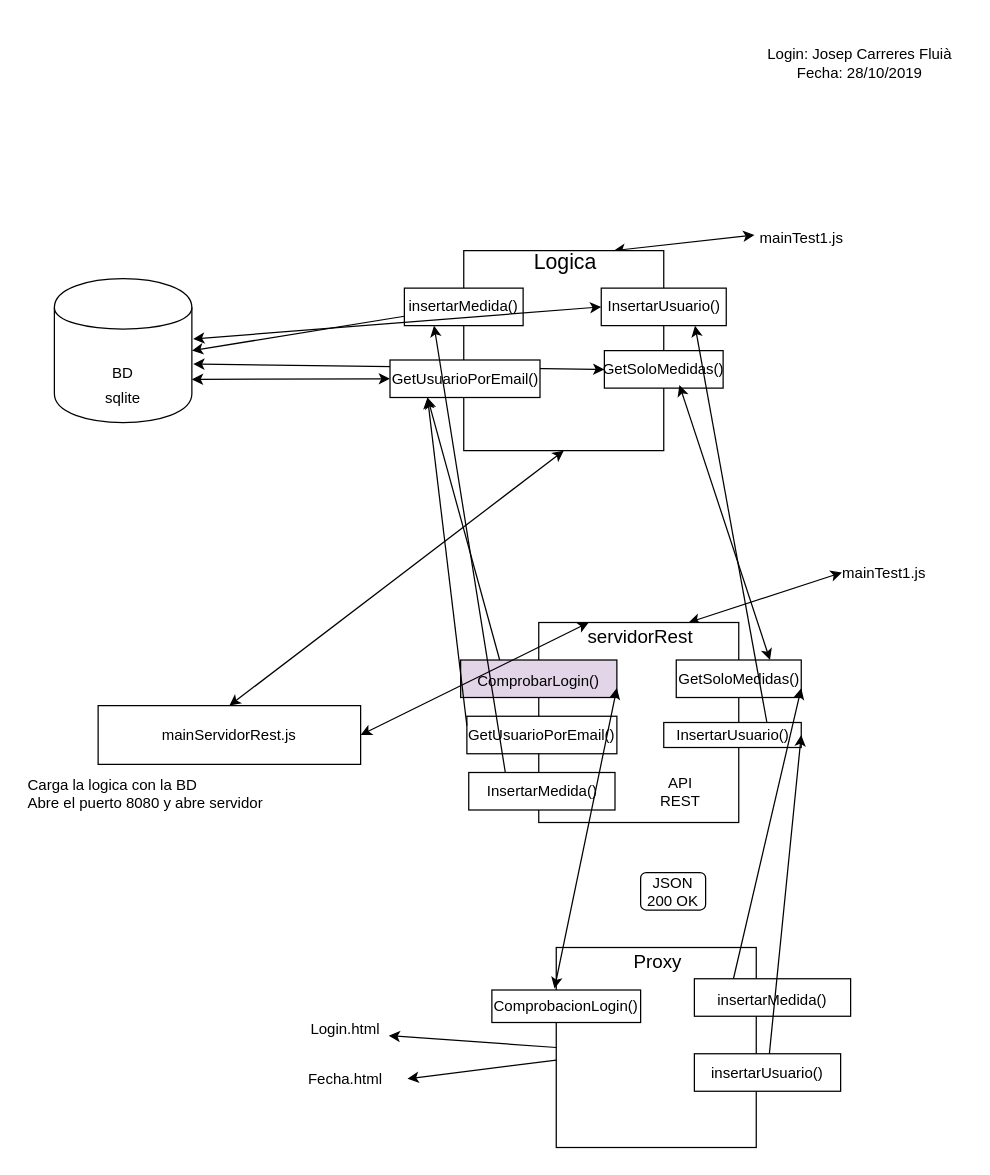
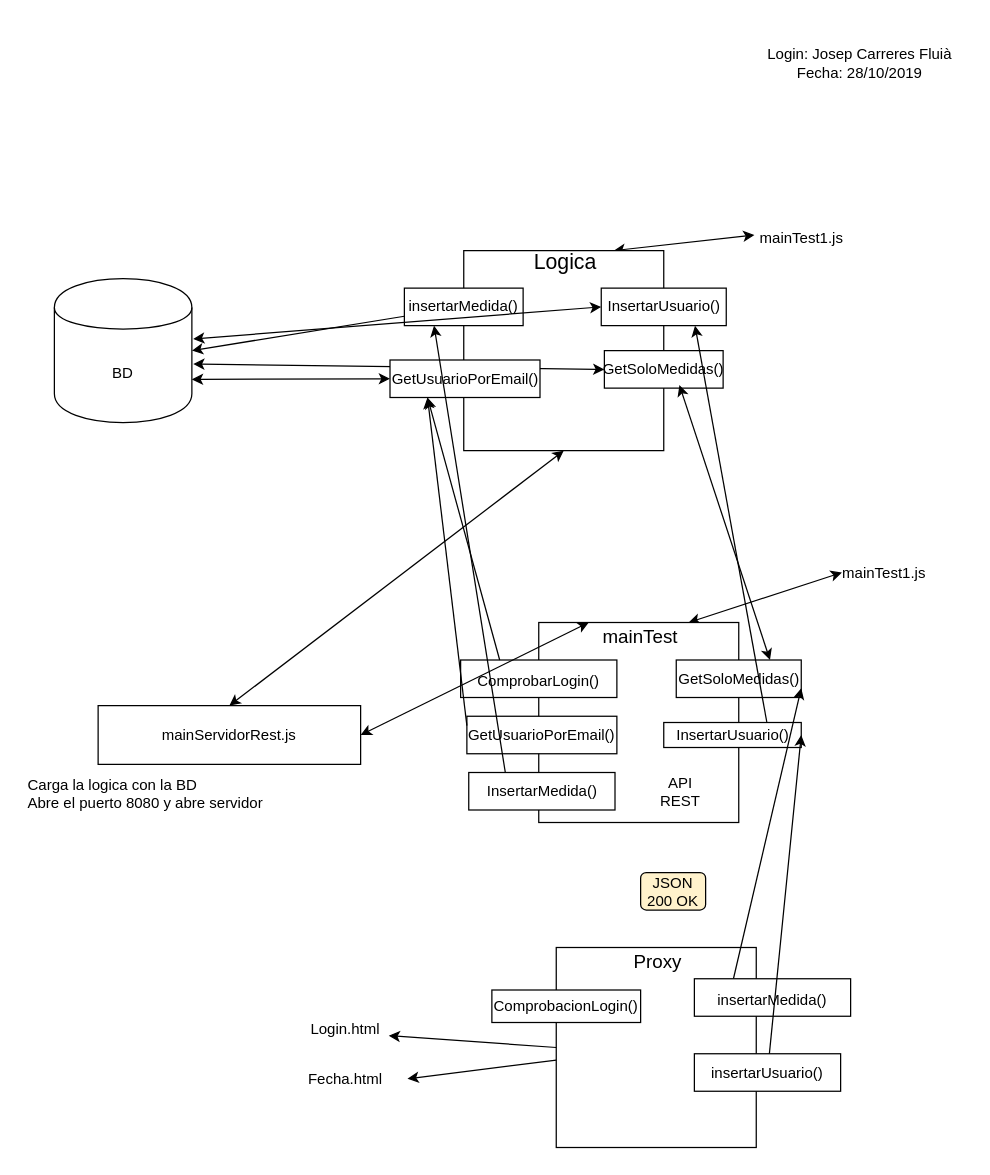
(123, 398) -> none
(641, 636) -> (641, 636)
(539, 679) -> (539, 679)
(586, 838) -> none
(673, 891) -> (673, 891)
